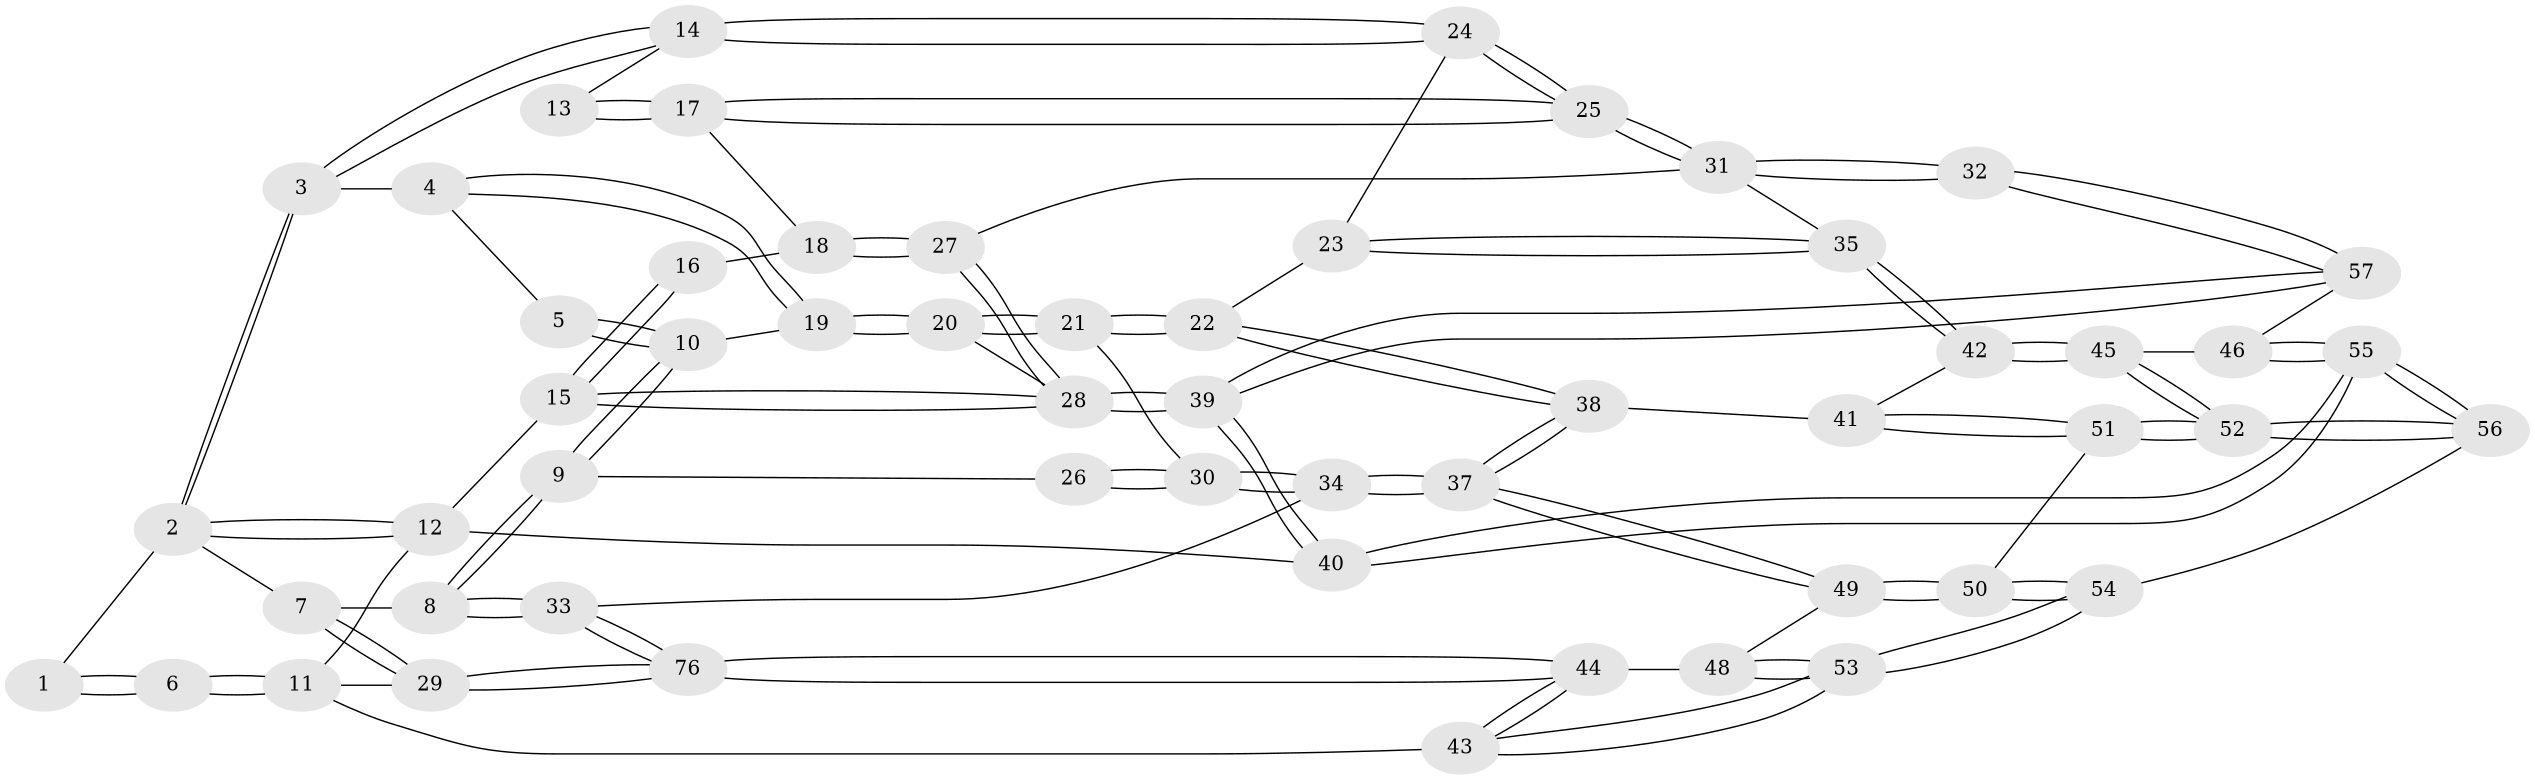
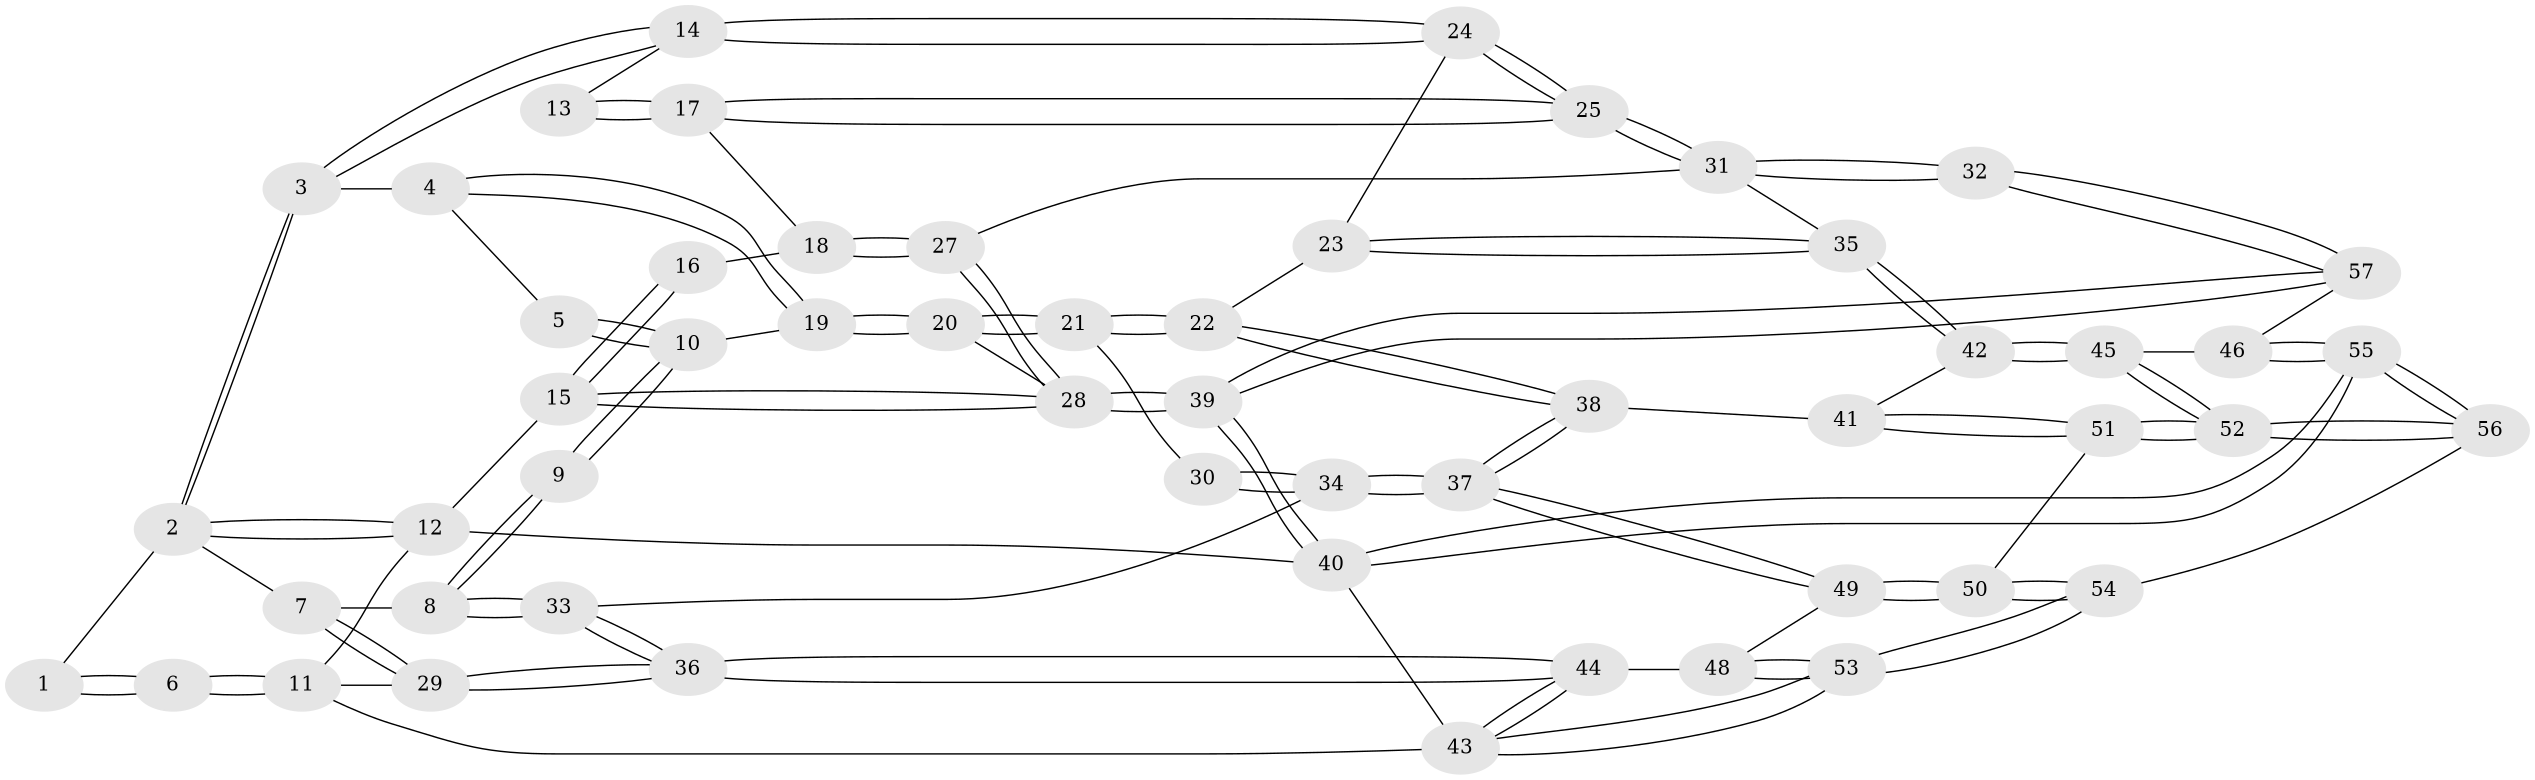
(1074, 479) -> none
none -> (1389, 646)
(688, 670) -> (688, 670)
